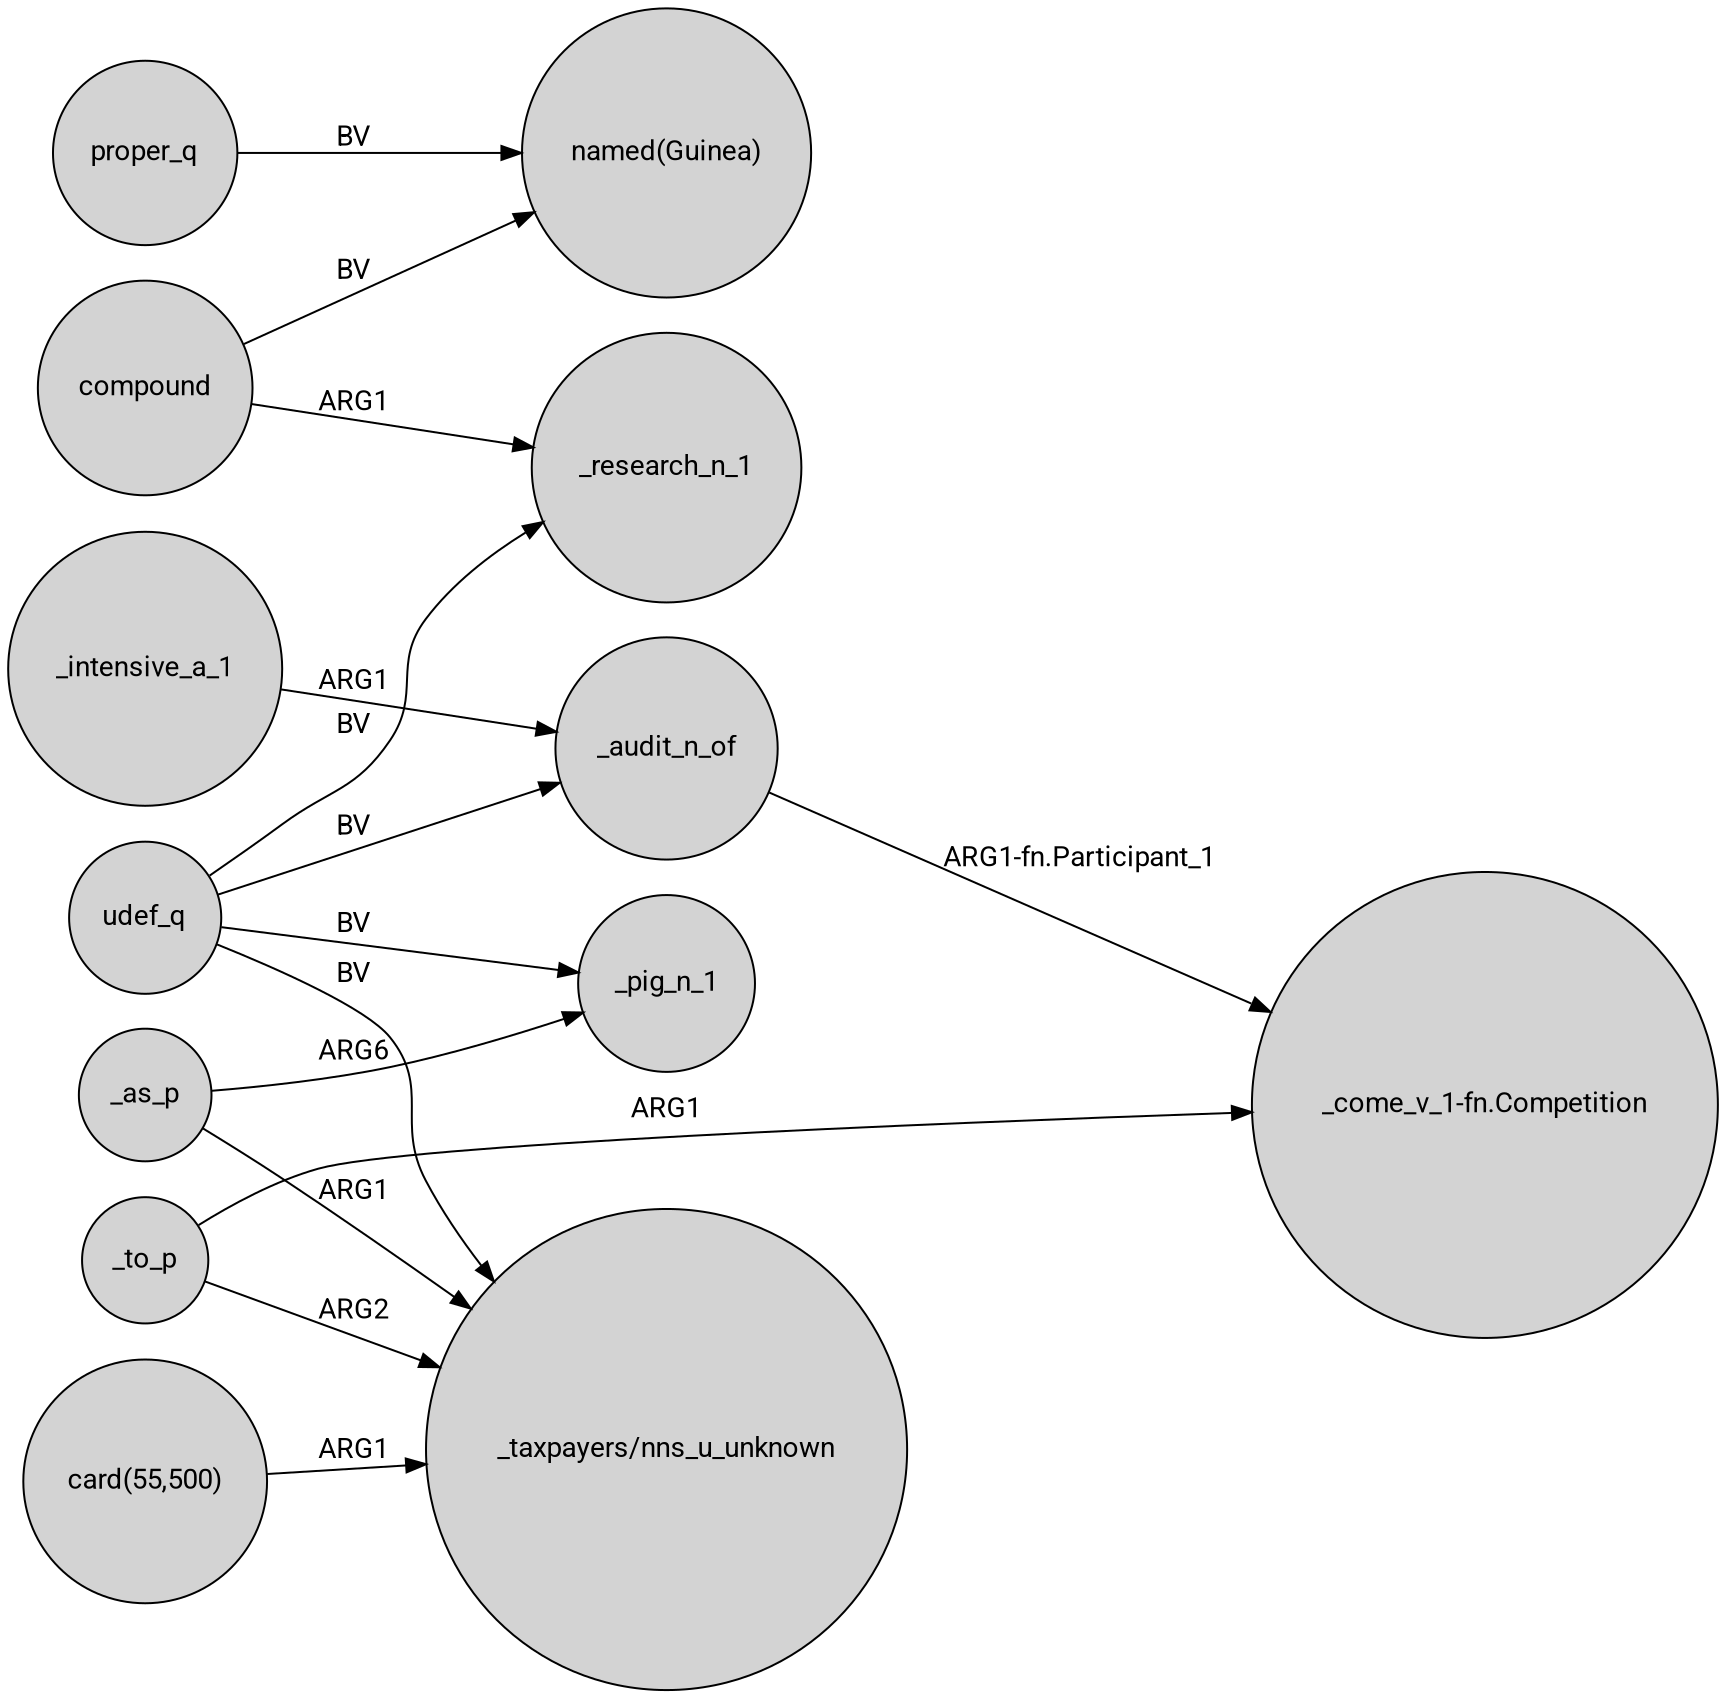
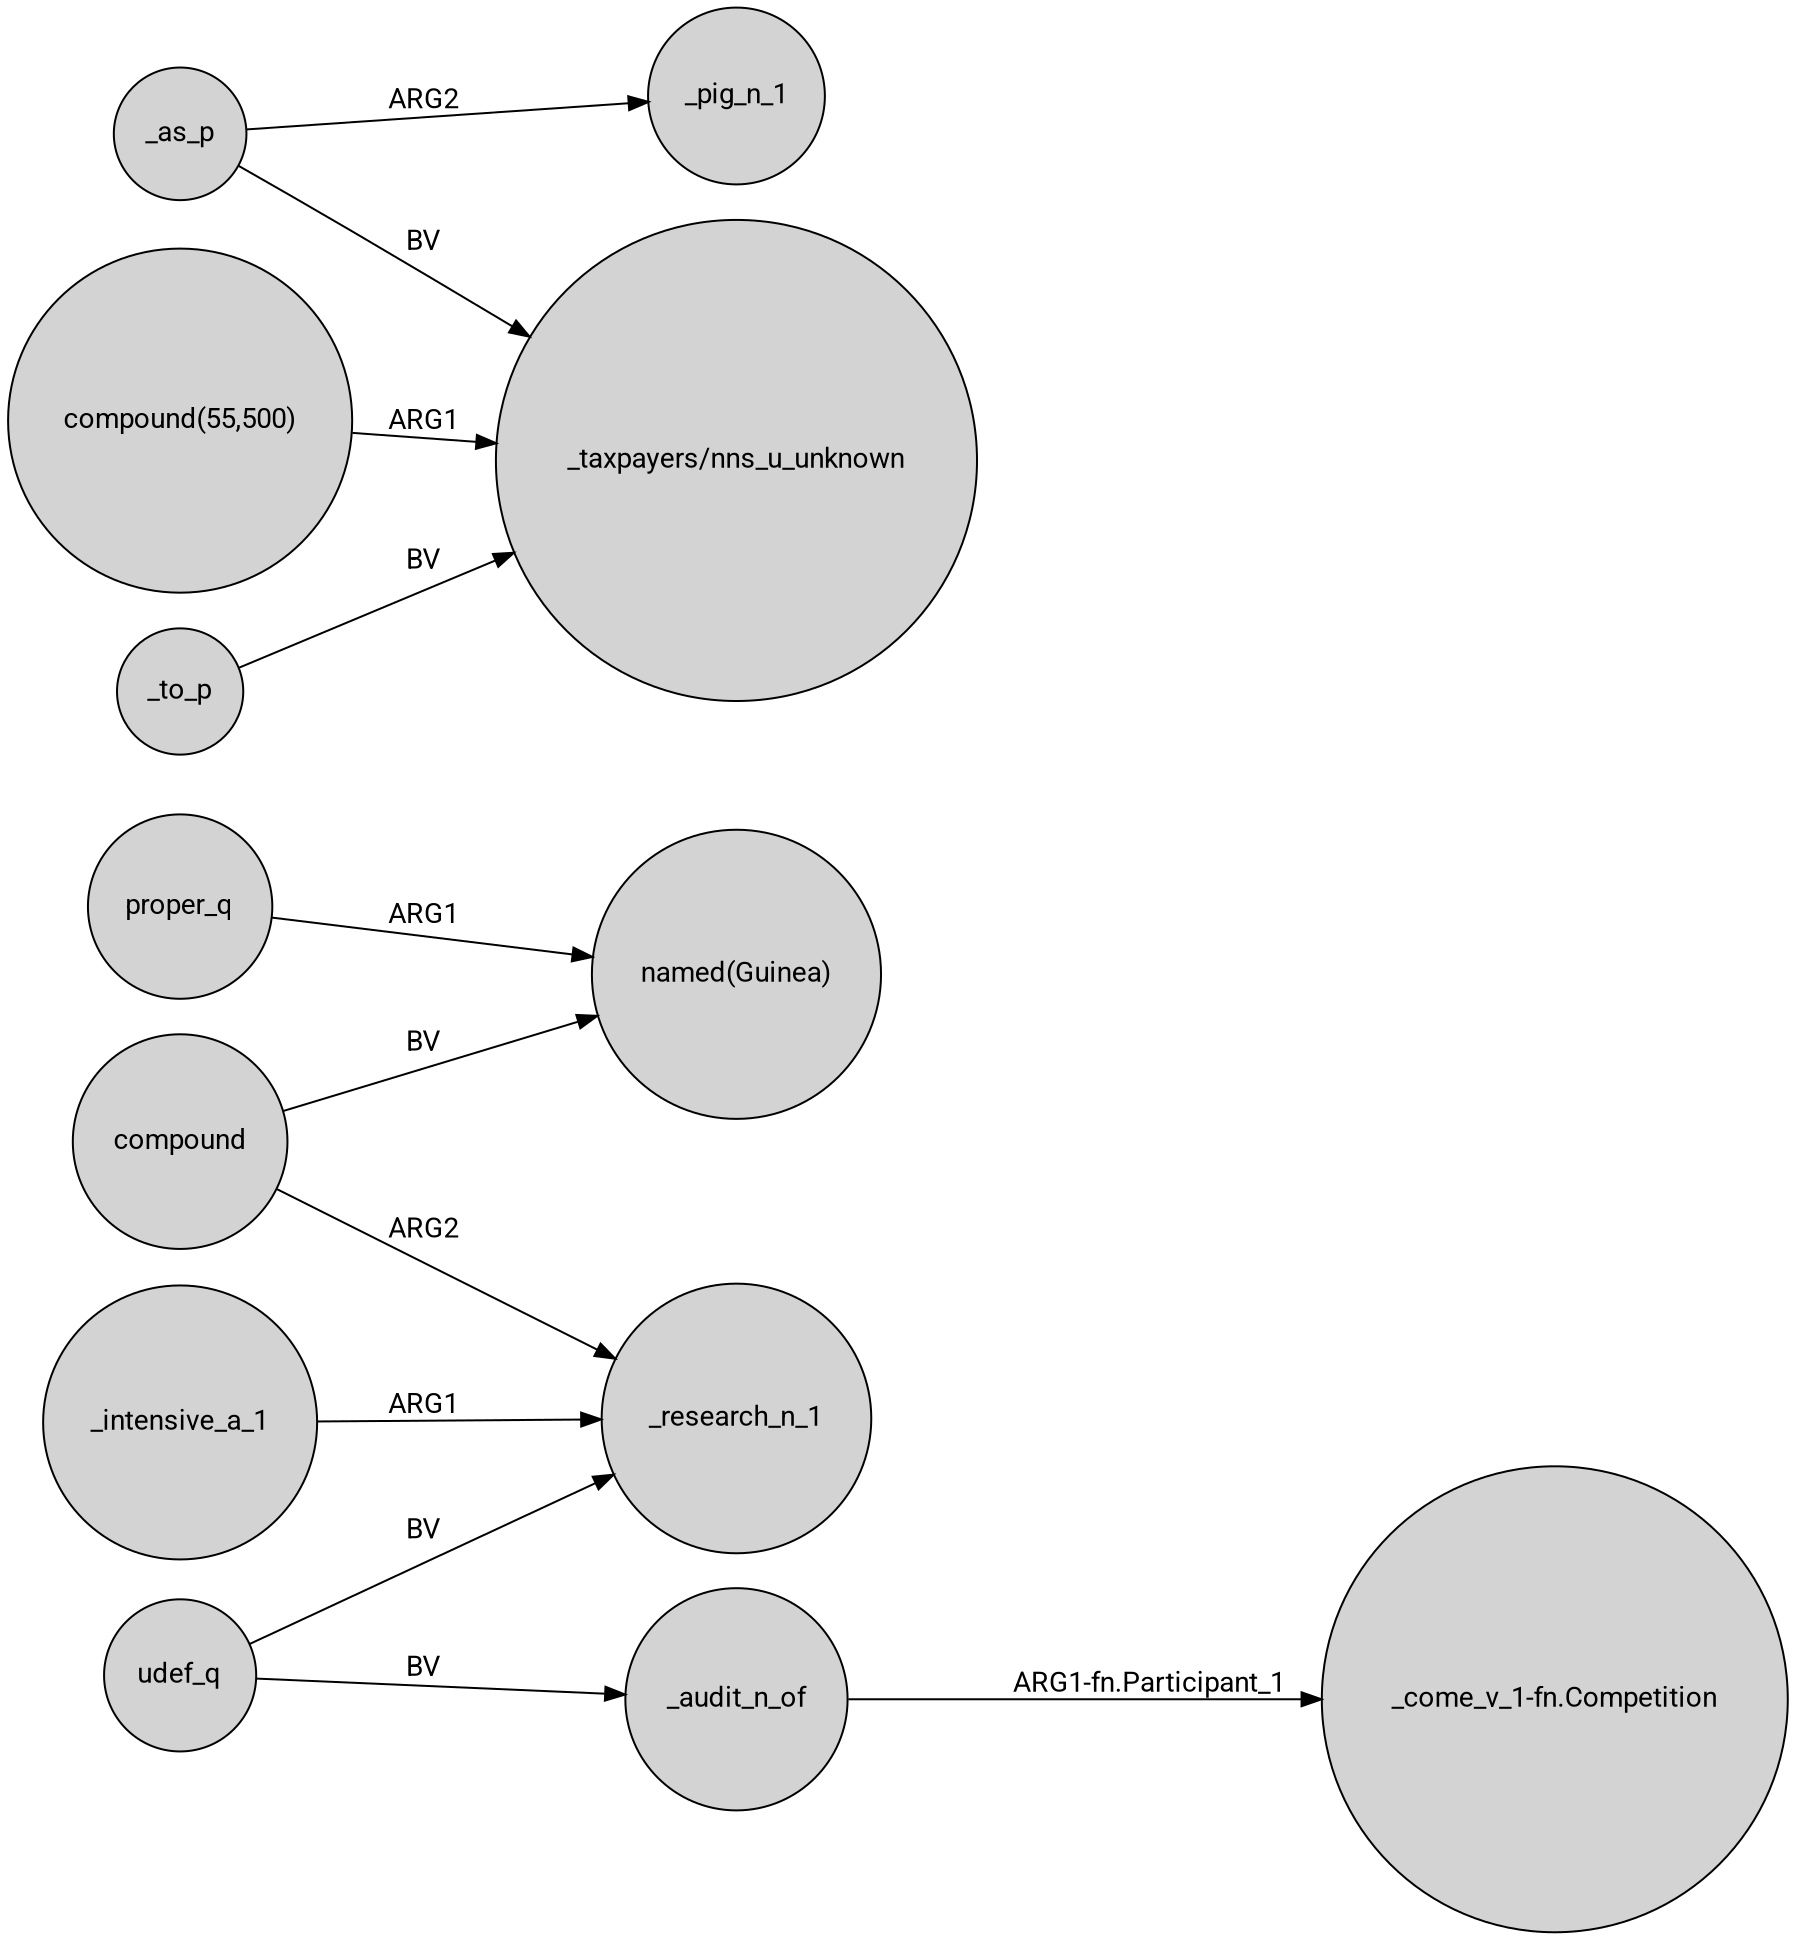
(354, 138) -> (424, 916)
(354, 403) -> (424, 1230)
(421, 711) -> (450, 1421)
(390, 949) -> none
(399, 1051) -> none
(354, 1052) -> (424, 101)
(708, 1135) -> none
(354, 1192) -> (424, 242)
(354, 1311) -> (424, 561)
(145, 1481) -> (180, 421)
